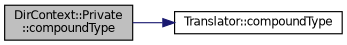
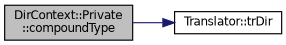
(258, 23) -> (228, 23)
